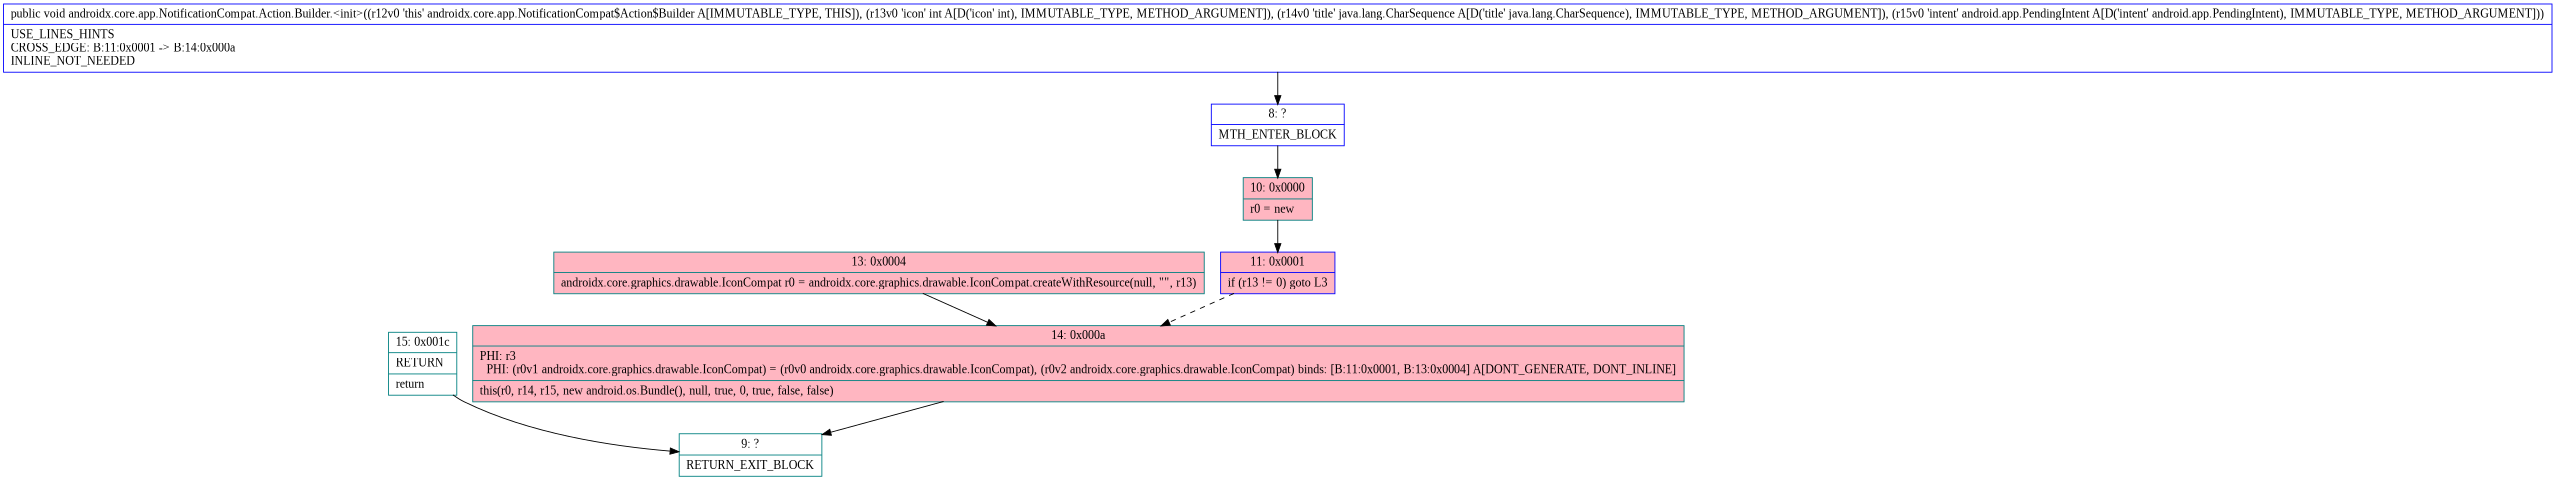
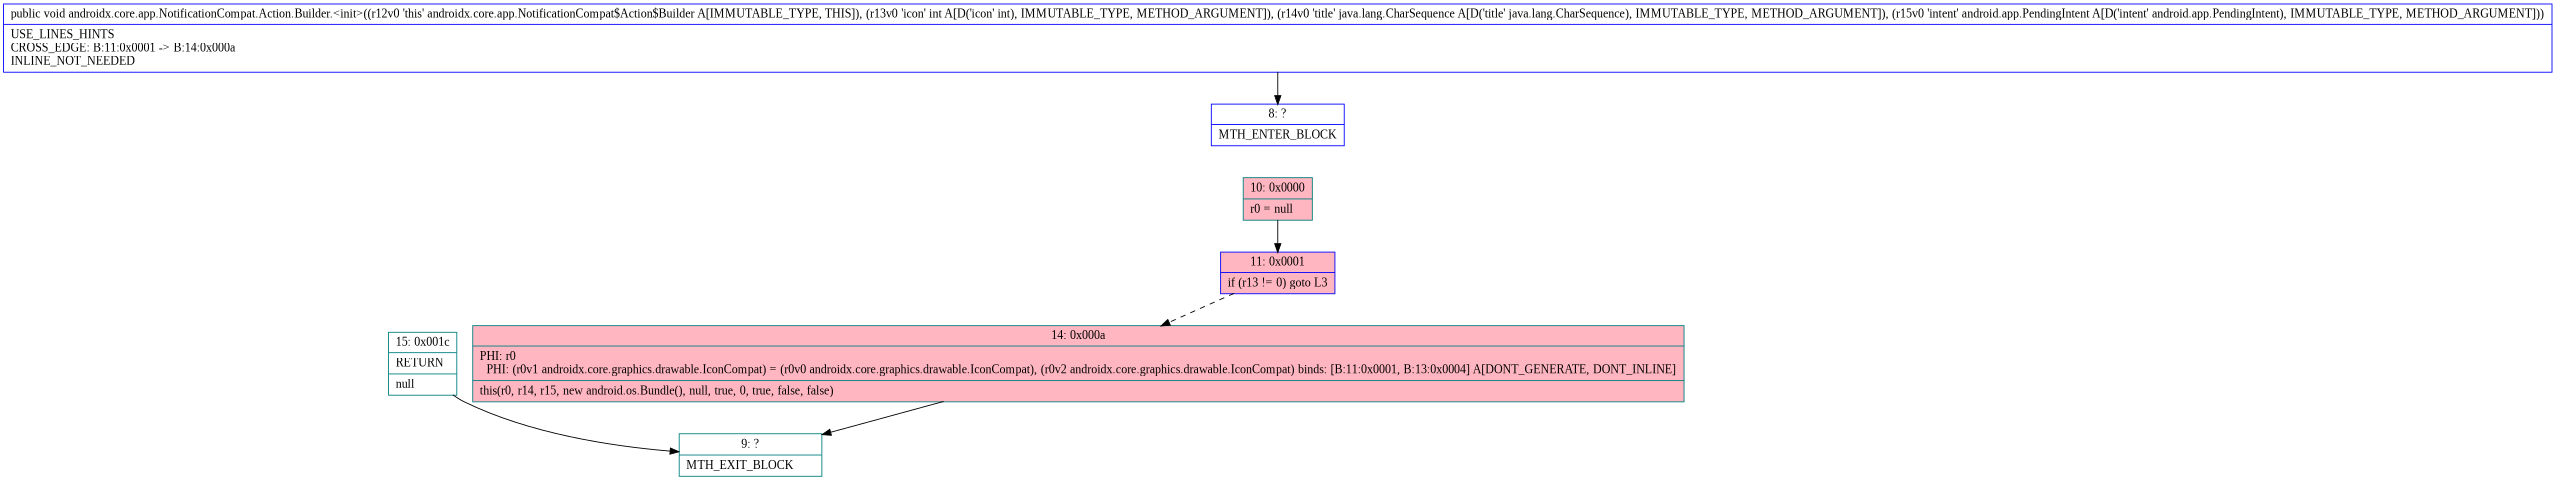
(1278, 157) -> none
(1272, 209) -> (1272, 209)
(879, 273) -> none
(500, 356) -> (500, 356)
(410, 384) -> (405, 384)
(751, 465) -> (740, 465)
